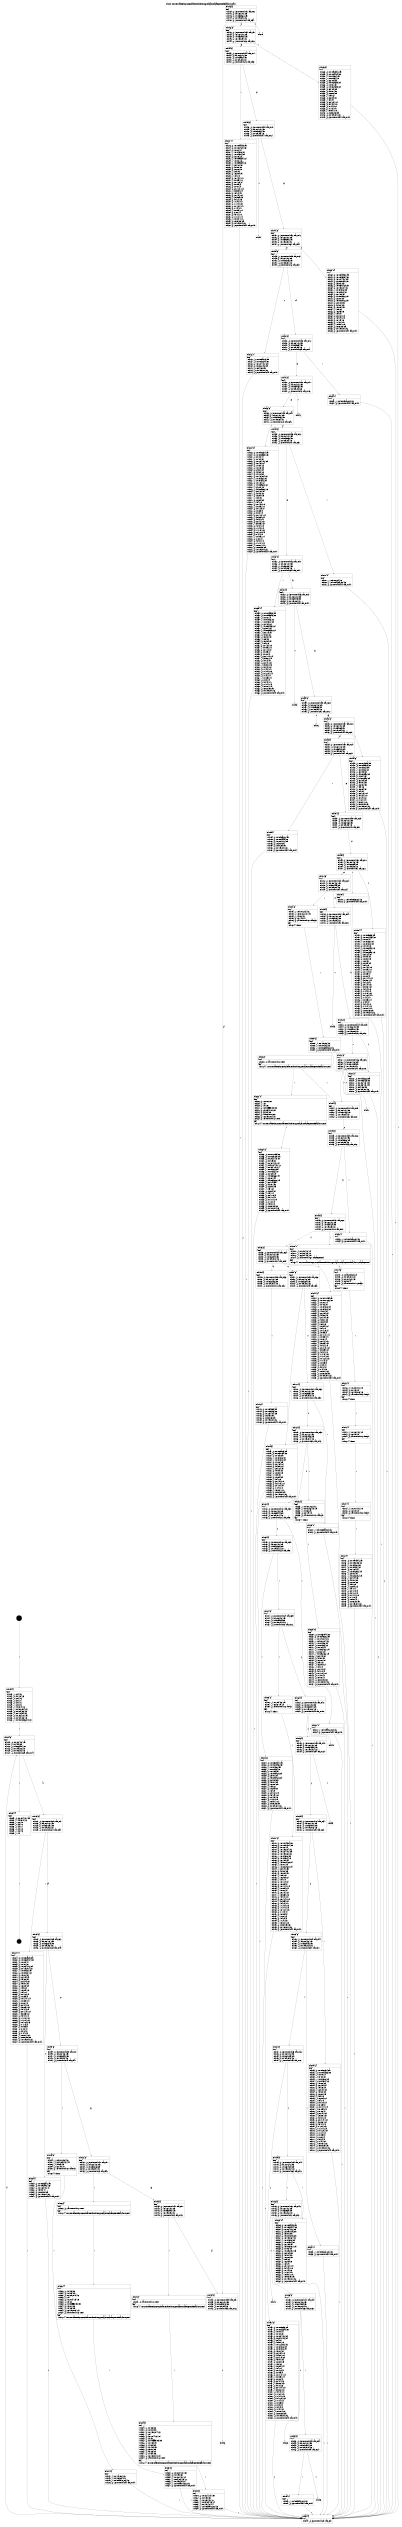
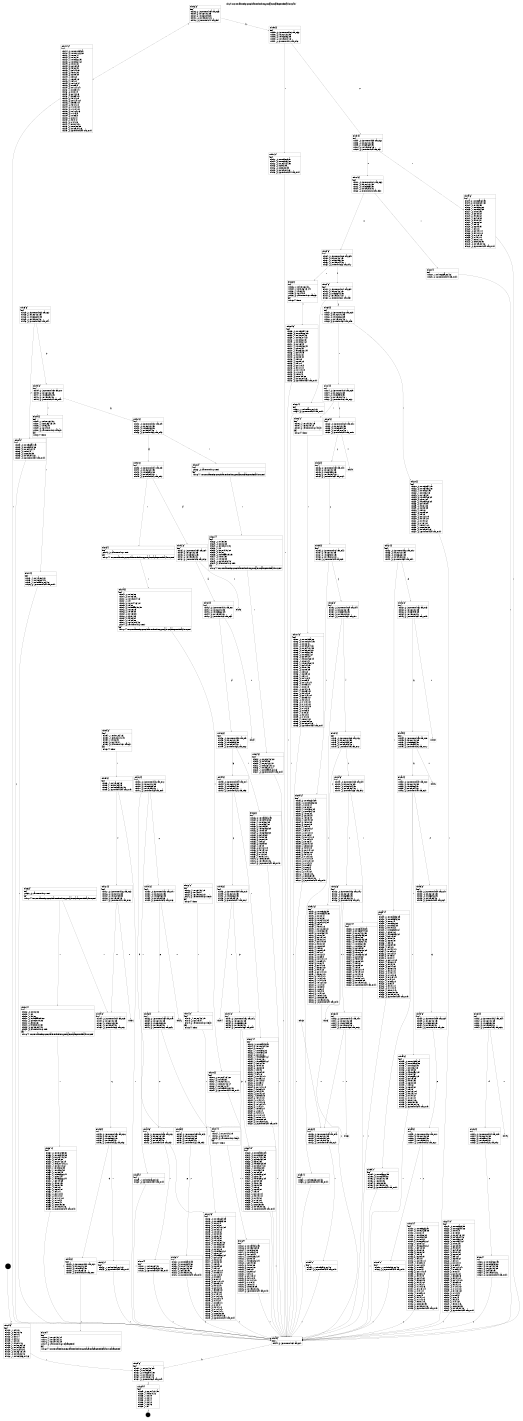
(291, 300) -> (137, 971)
(286, 500) -> (176, 1188)
(311, 793) -> (411, 982)
(334, 883) -> none
(352, 1044) -> (117, 838)
(223, 1157) -> (205, 581)
(300, 1238) -> none
(288, 1267) -> (326, 88)
(349, 1279) -> none
(47, 1824) -> none
(331, 1824) -> none
(313, 2475) -> (311, 1075)
